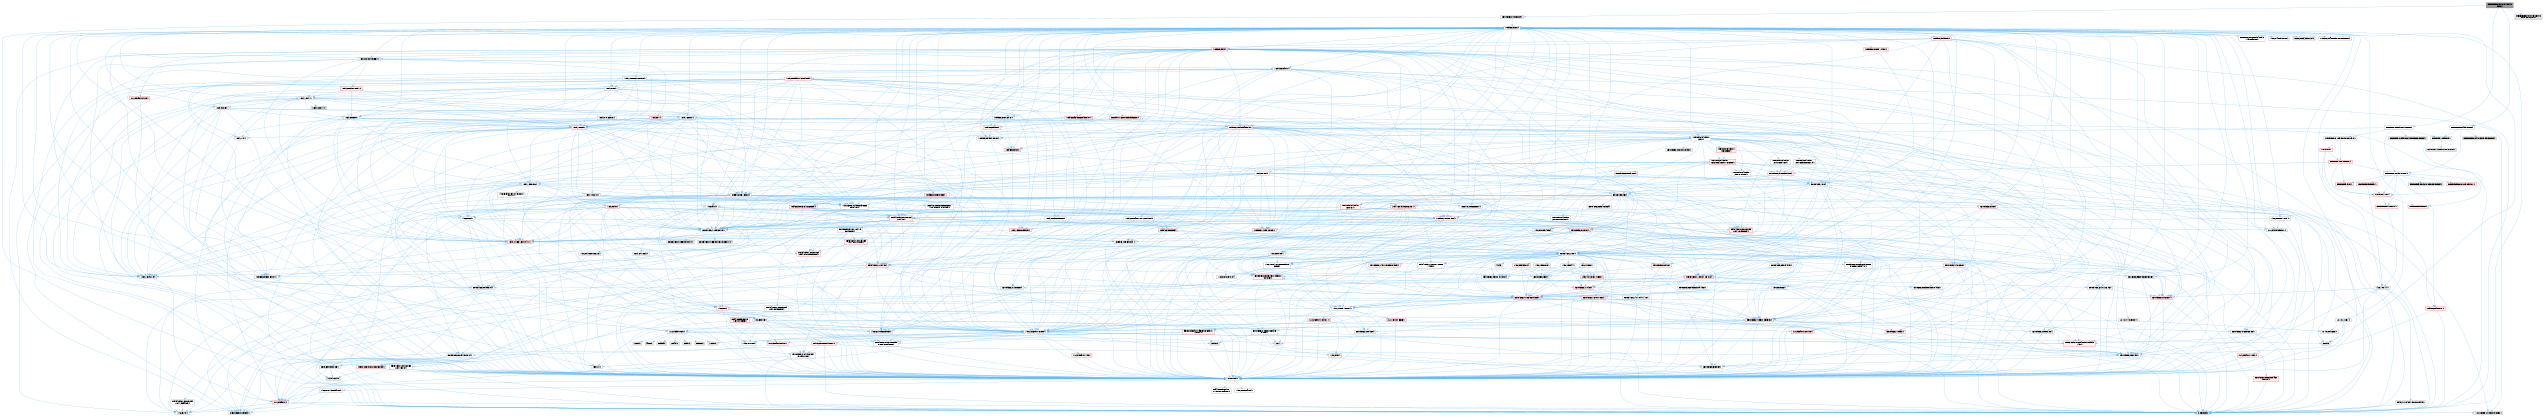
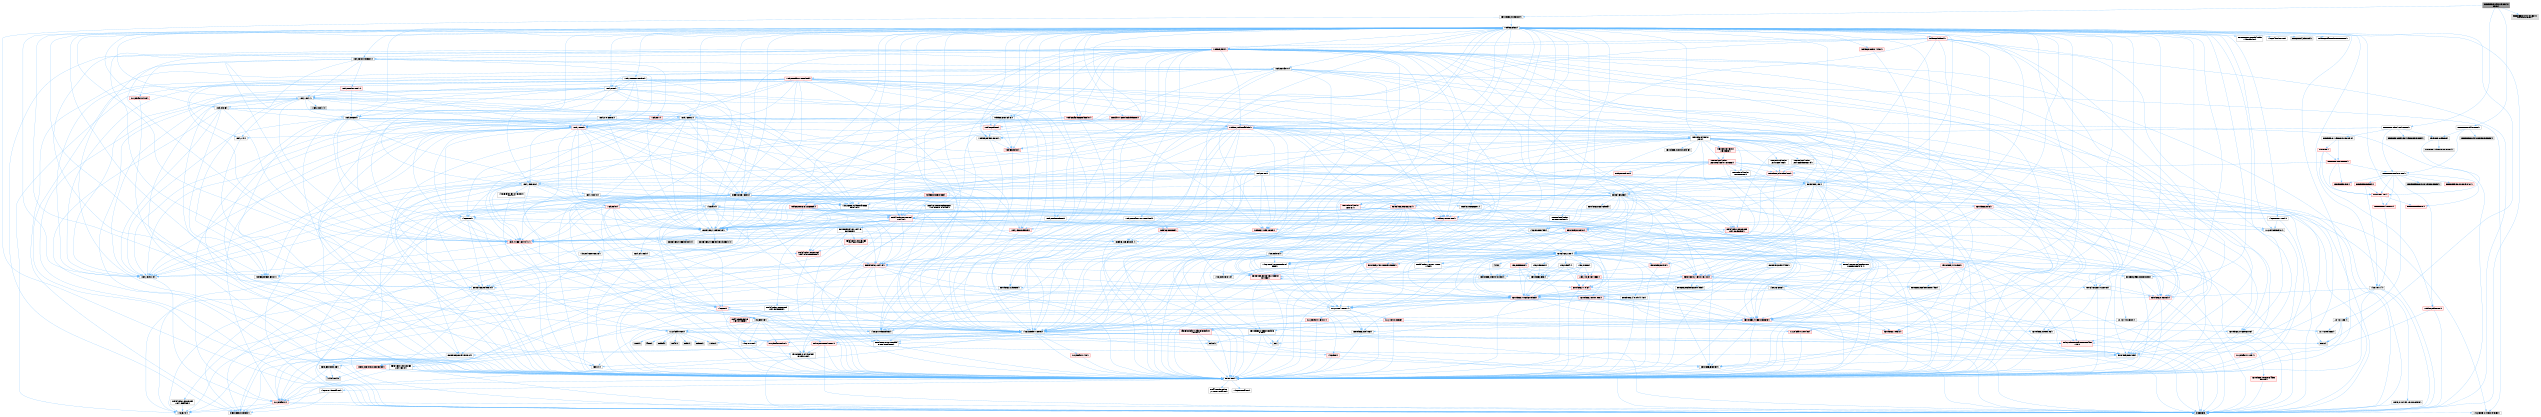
(1626, 174) -> (1623, 174)
(1403, 207) -> (1403, 207)
